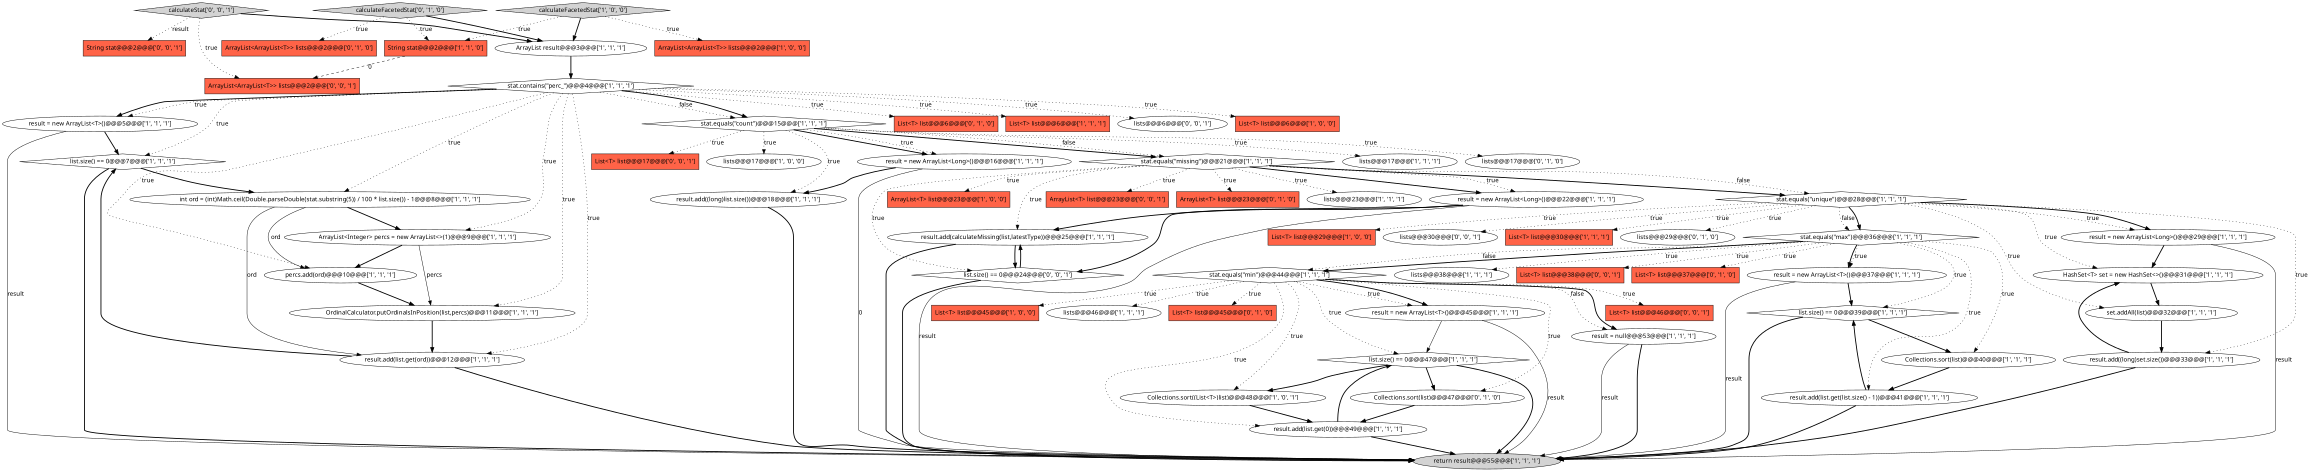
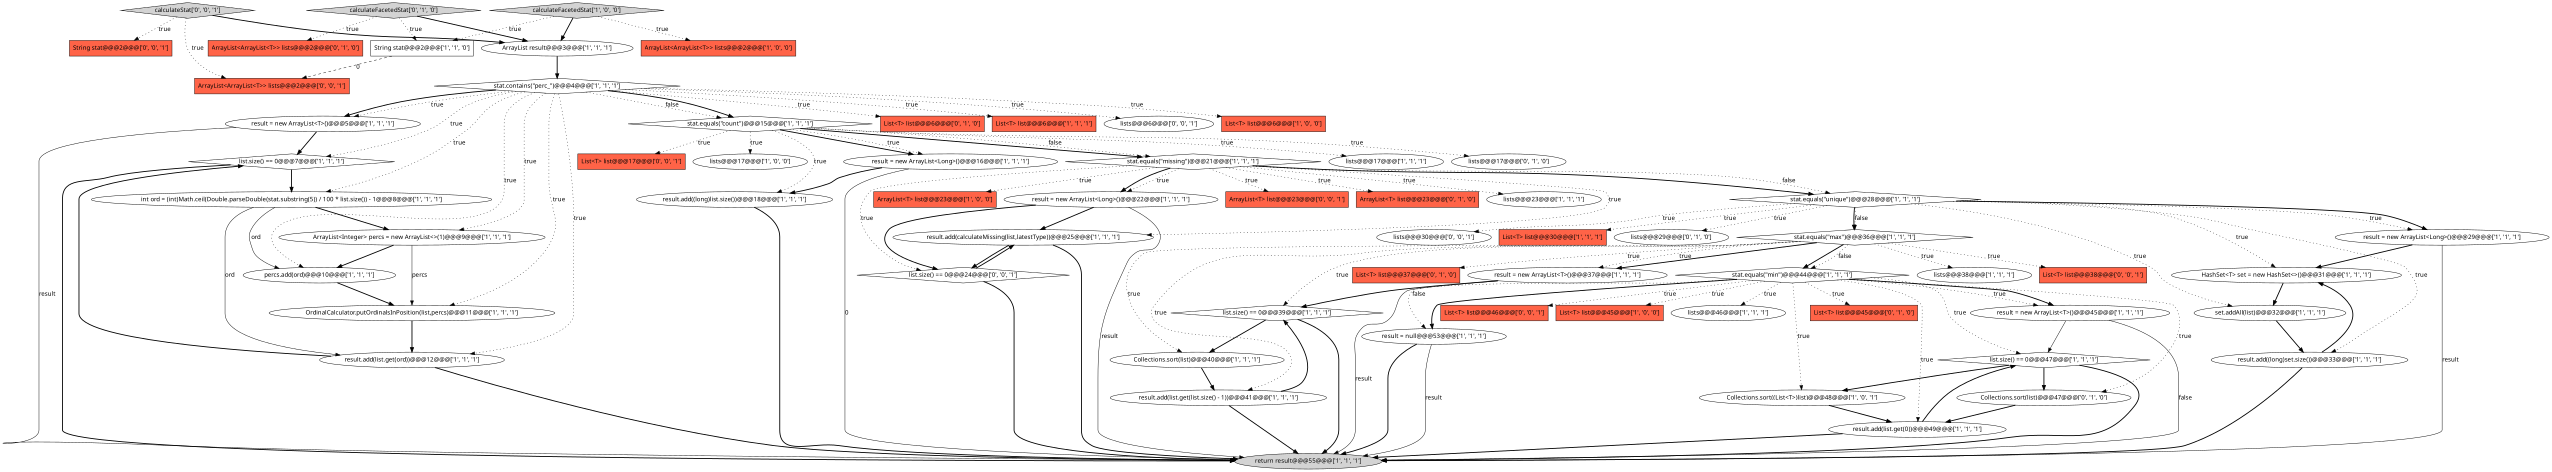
(181, 29) -> (165, 29)
(436, 48) -> (422, 48)
(1322, 237) -> none
(1556, 398) -> (2185, 398)
